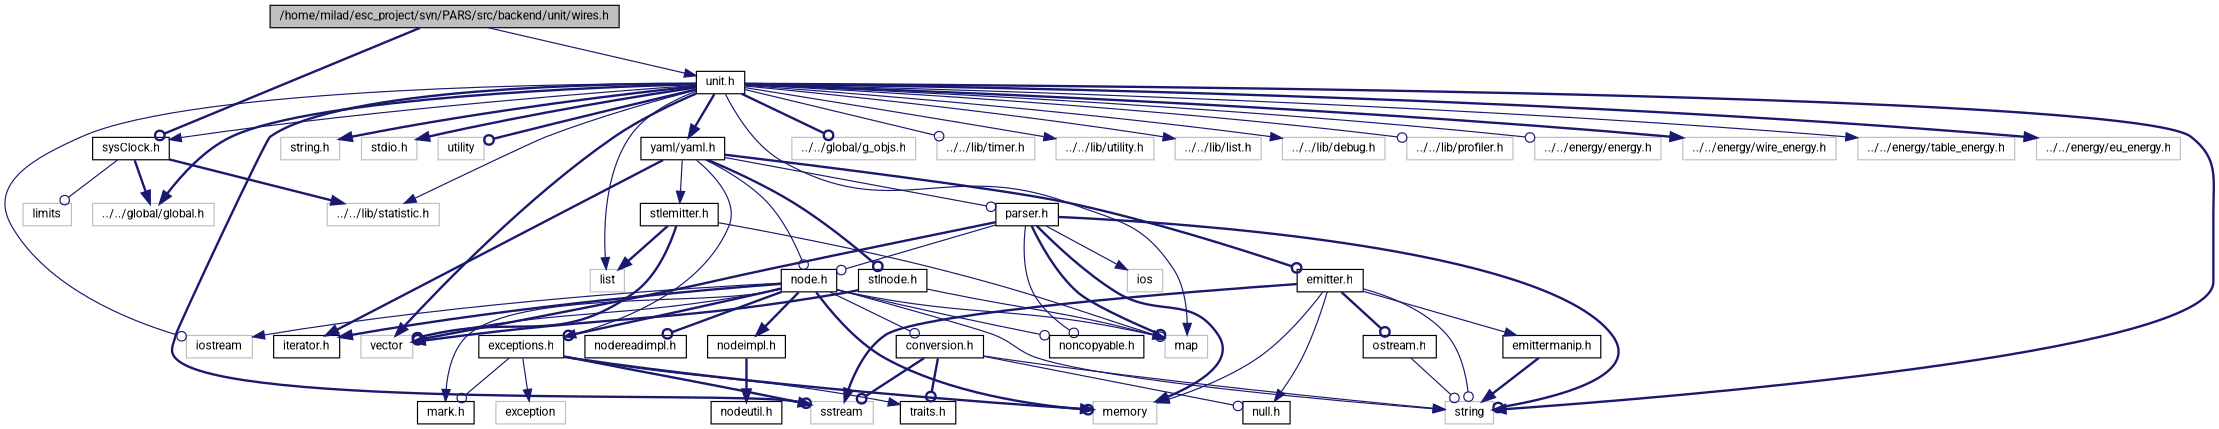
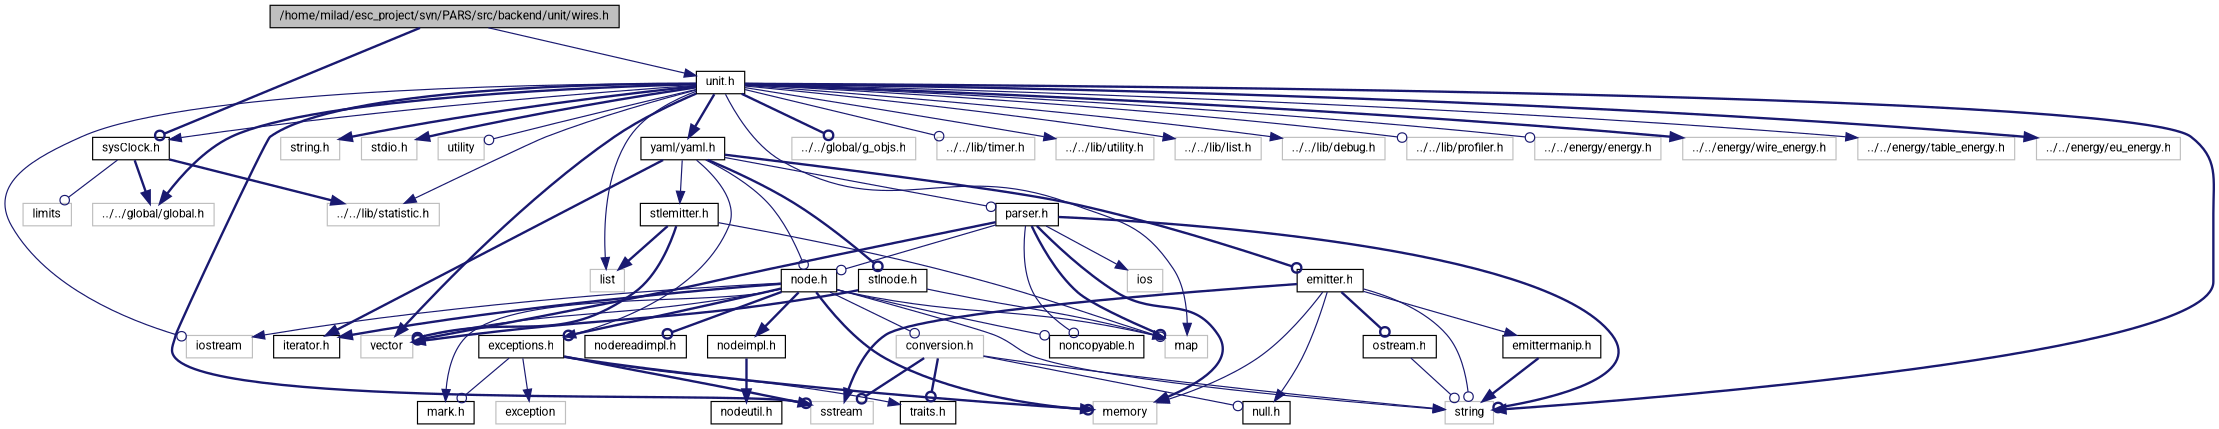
(575, 119) -> (575, 119)
(940, 347) -> (940, 347)
